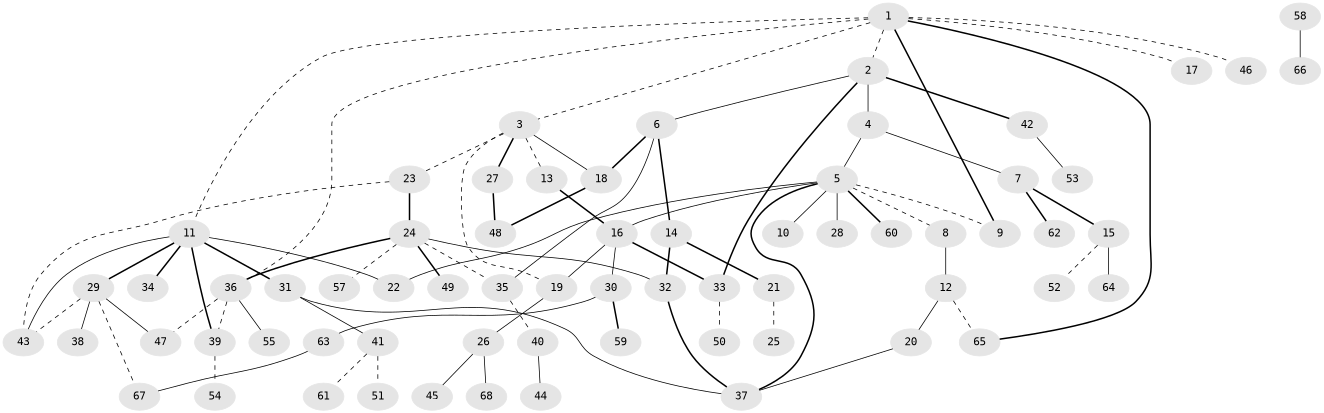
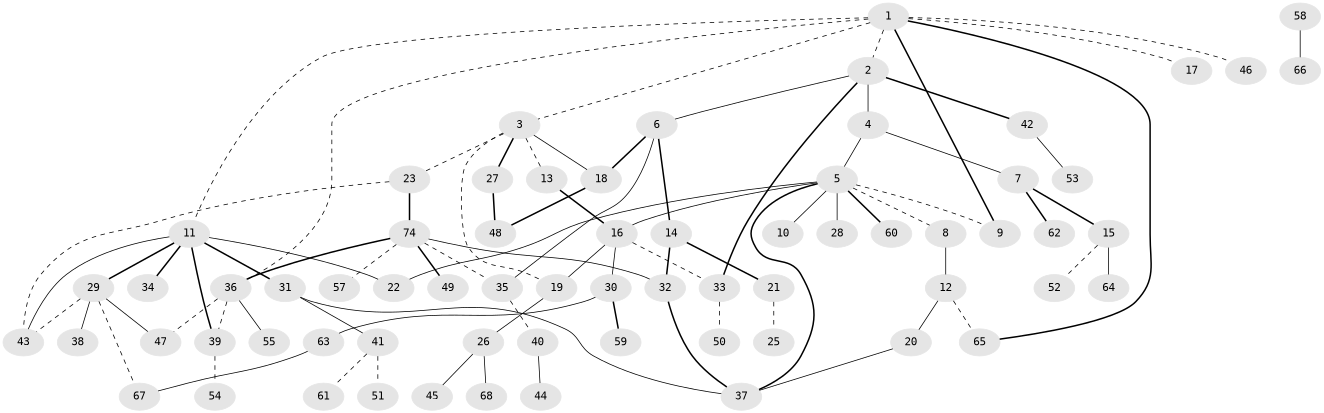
(410, 234) -> (410, 234)
(663, 258) -> (663, 258)
